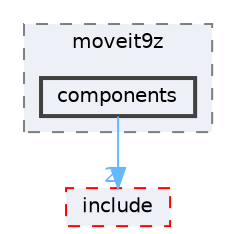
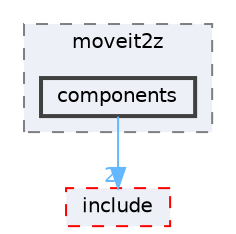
(118, 43) -> (118, 43)
